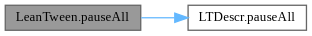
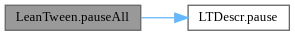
(247, 18) -> (239, 18)
